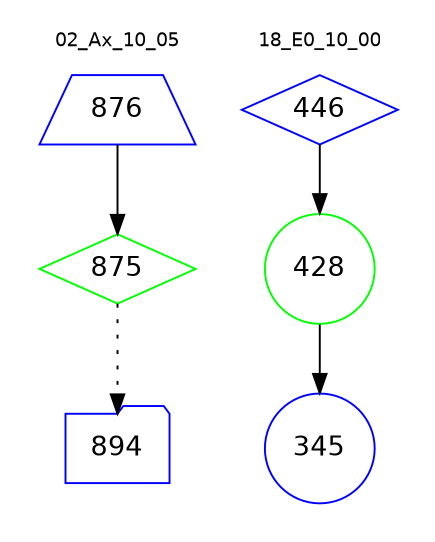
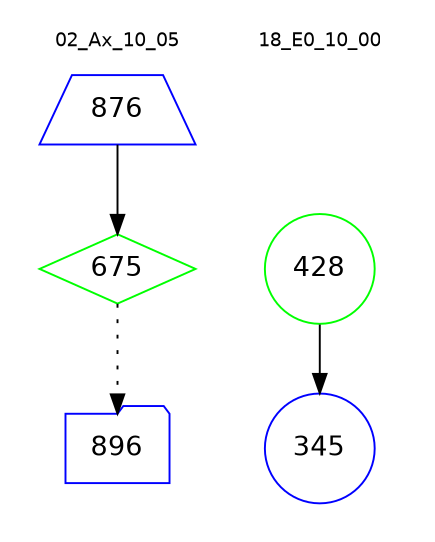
(320, 110) -> none
(118, 269) -> (118, 269)
(118, 448) -> (118, 448)
